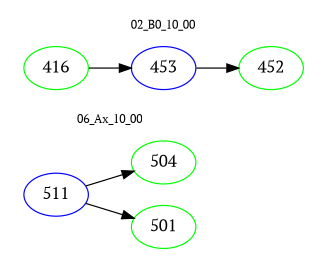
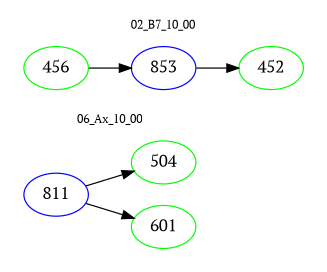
(164, 26) -> (164, 26)
(56, 68) -> (56, 68)
(164, 68) -> (164, 68)
(56, 195) -> (56, 195)
(164, 227) -> (164, 227)
